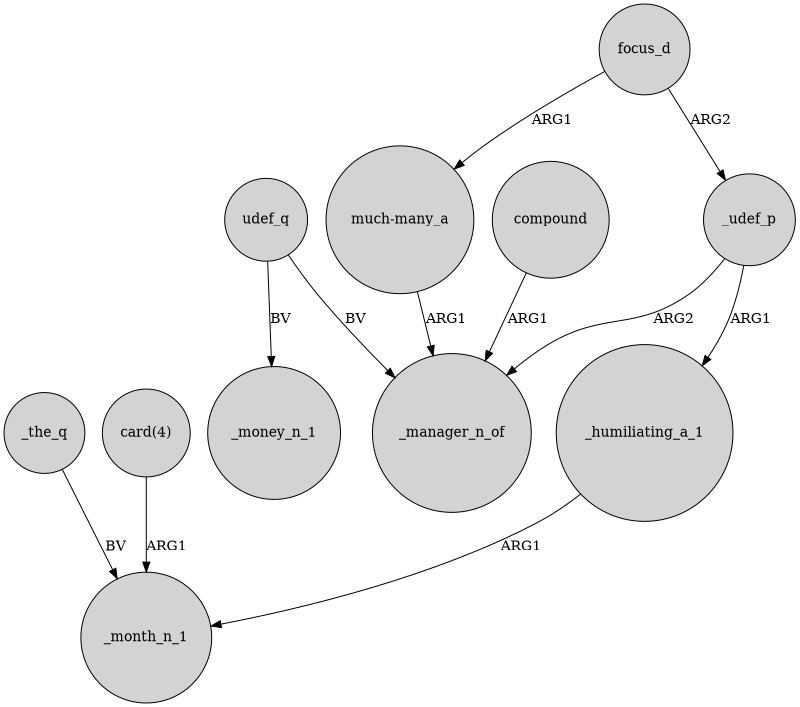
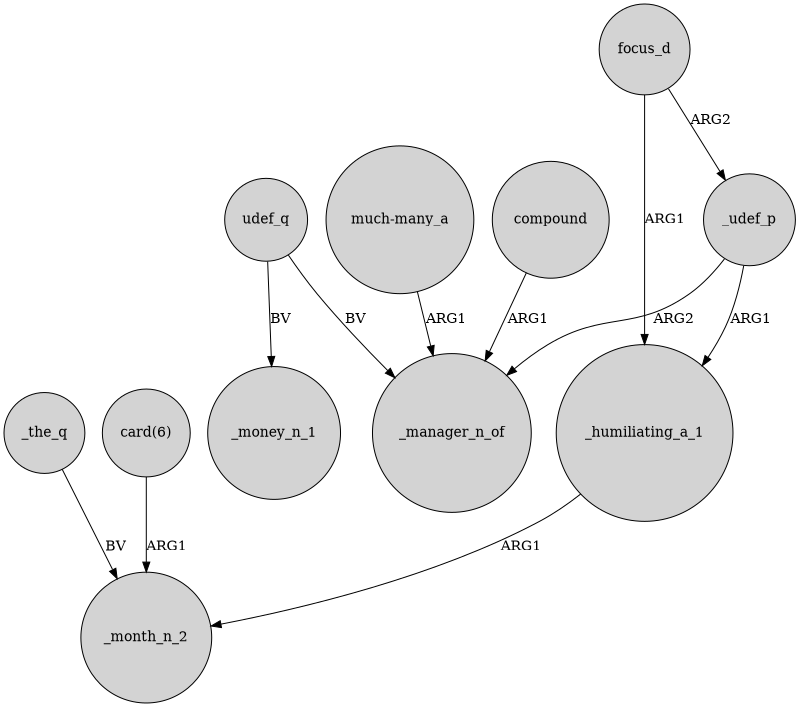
(531, 114) -> (645, 215)
(146, 433) -> (146, 433)
(146, 638) -> (146, 638)
